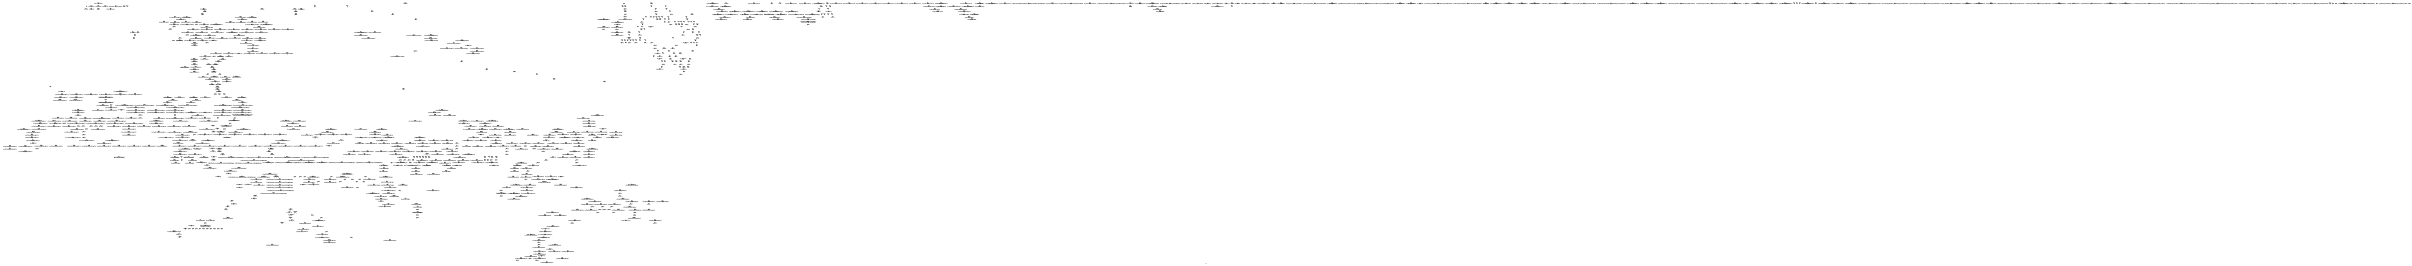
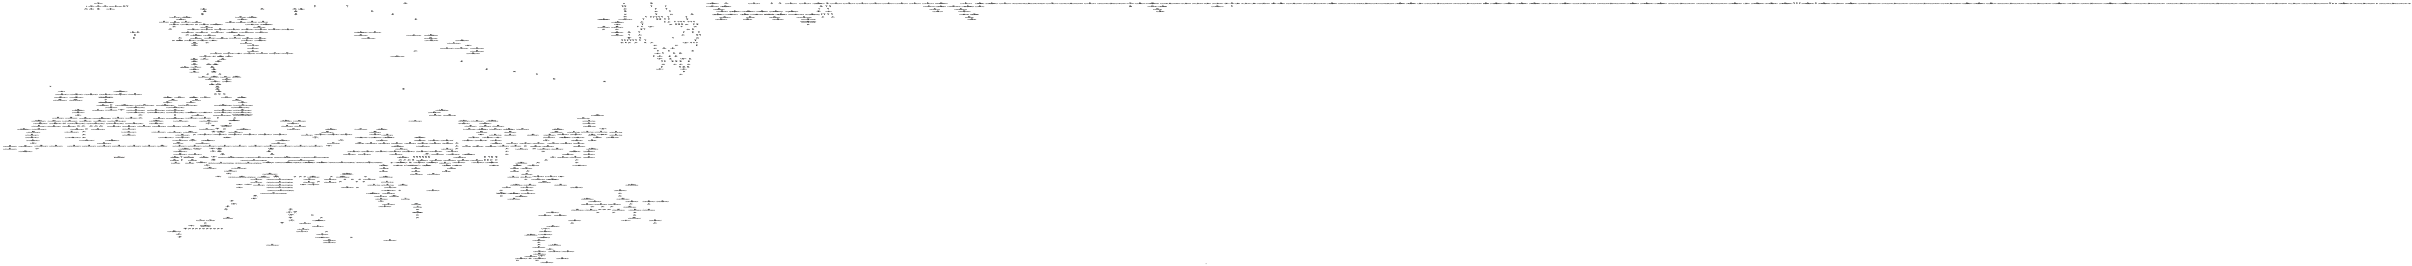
none -> (209, 123)
